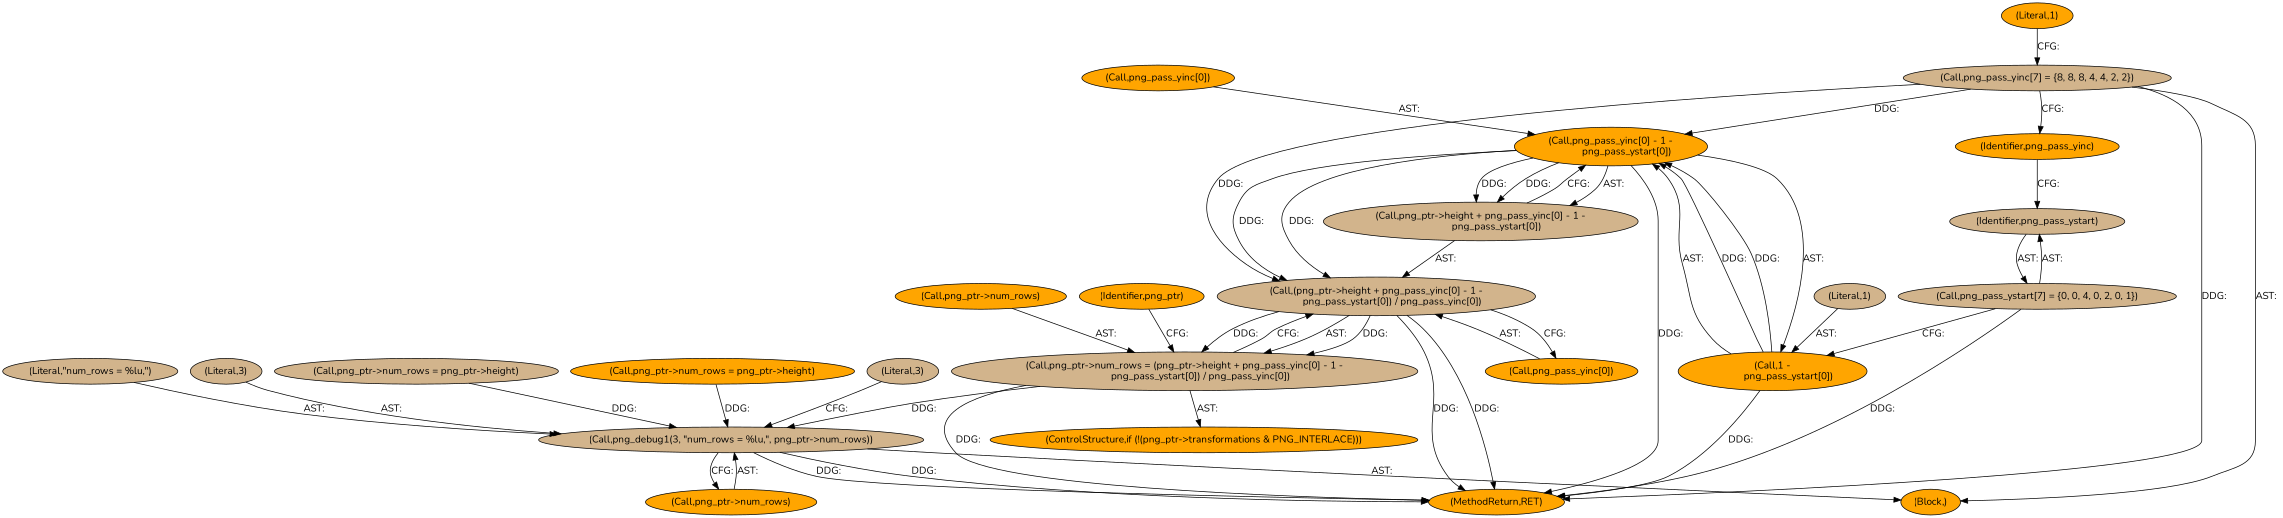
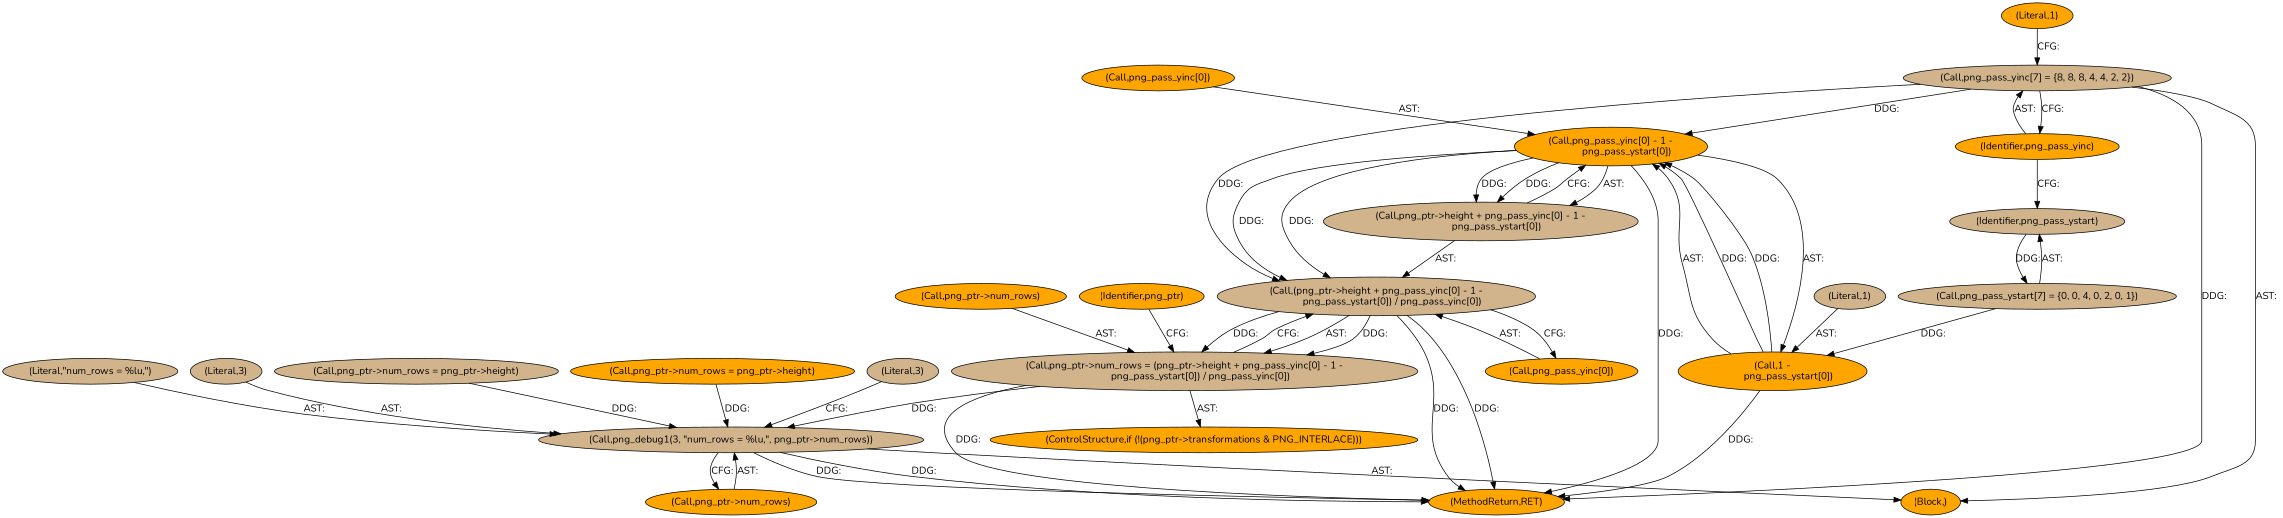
none -> (2015, 116)
(2029, 259) -> (2029, 259)
(1935, 334) -> (1935, 334)
(1806, 435) -> none
